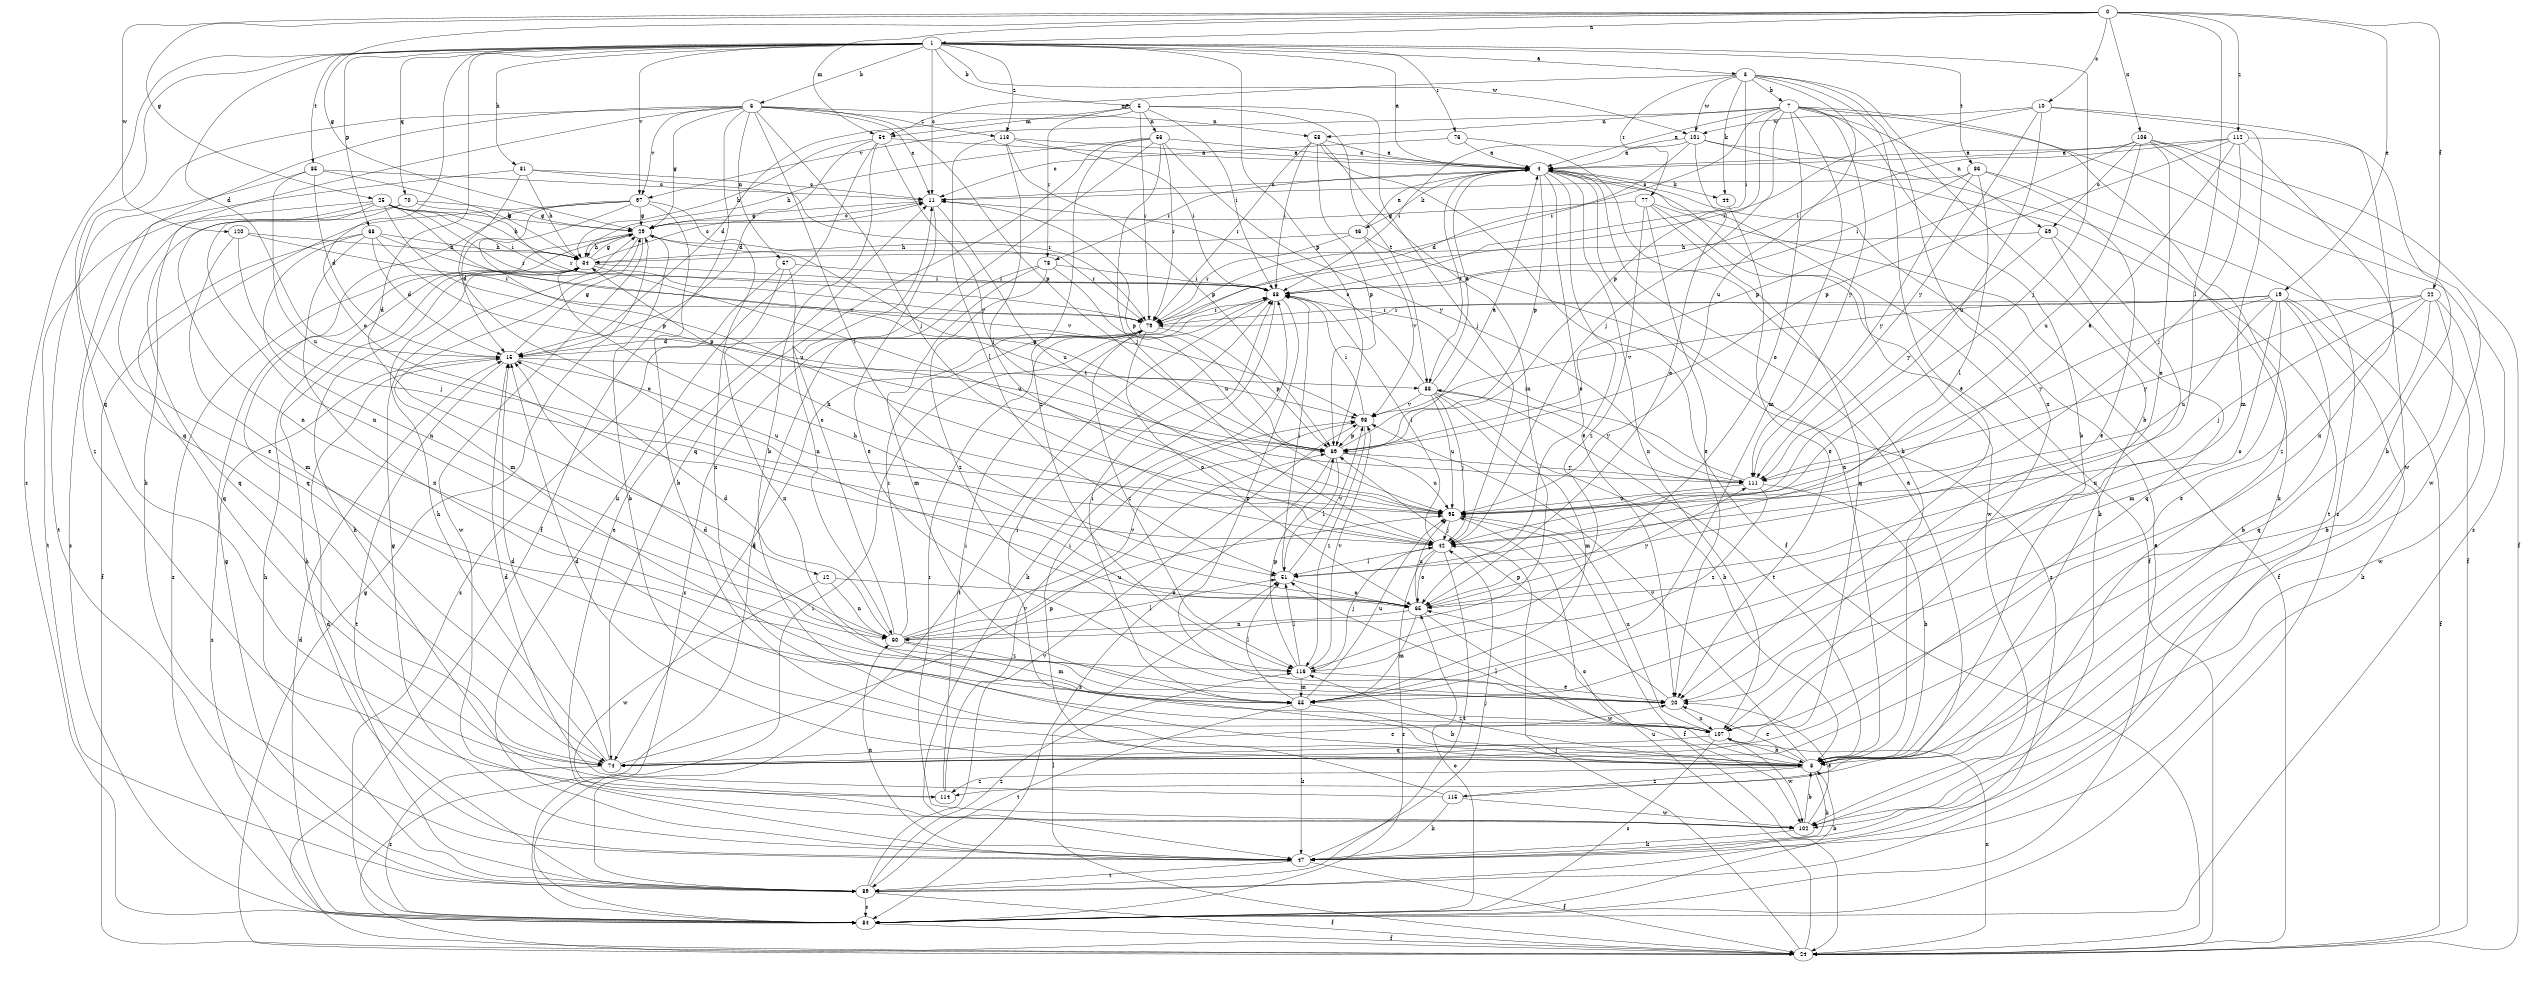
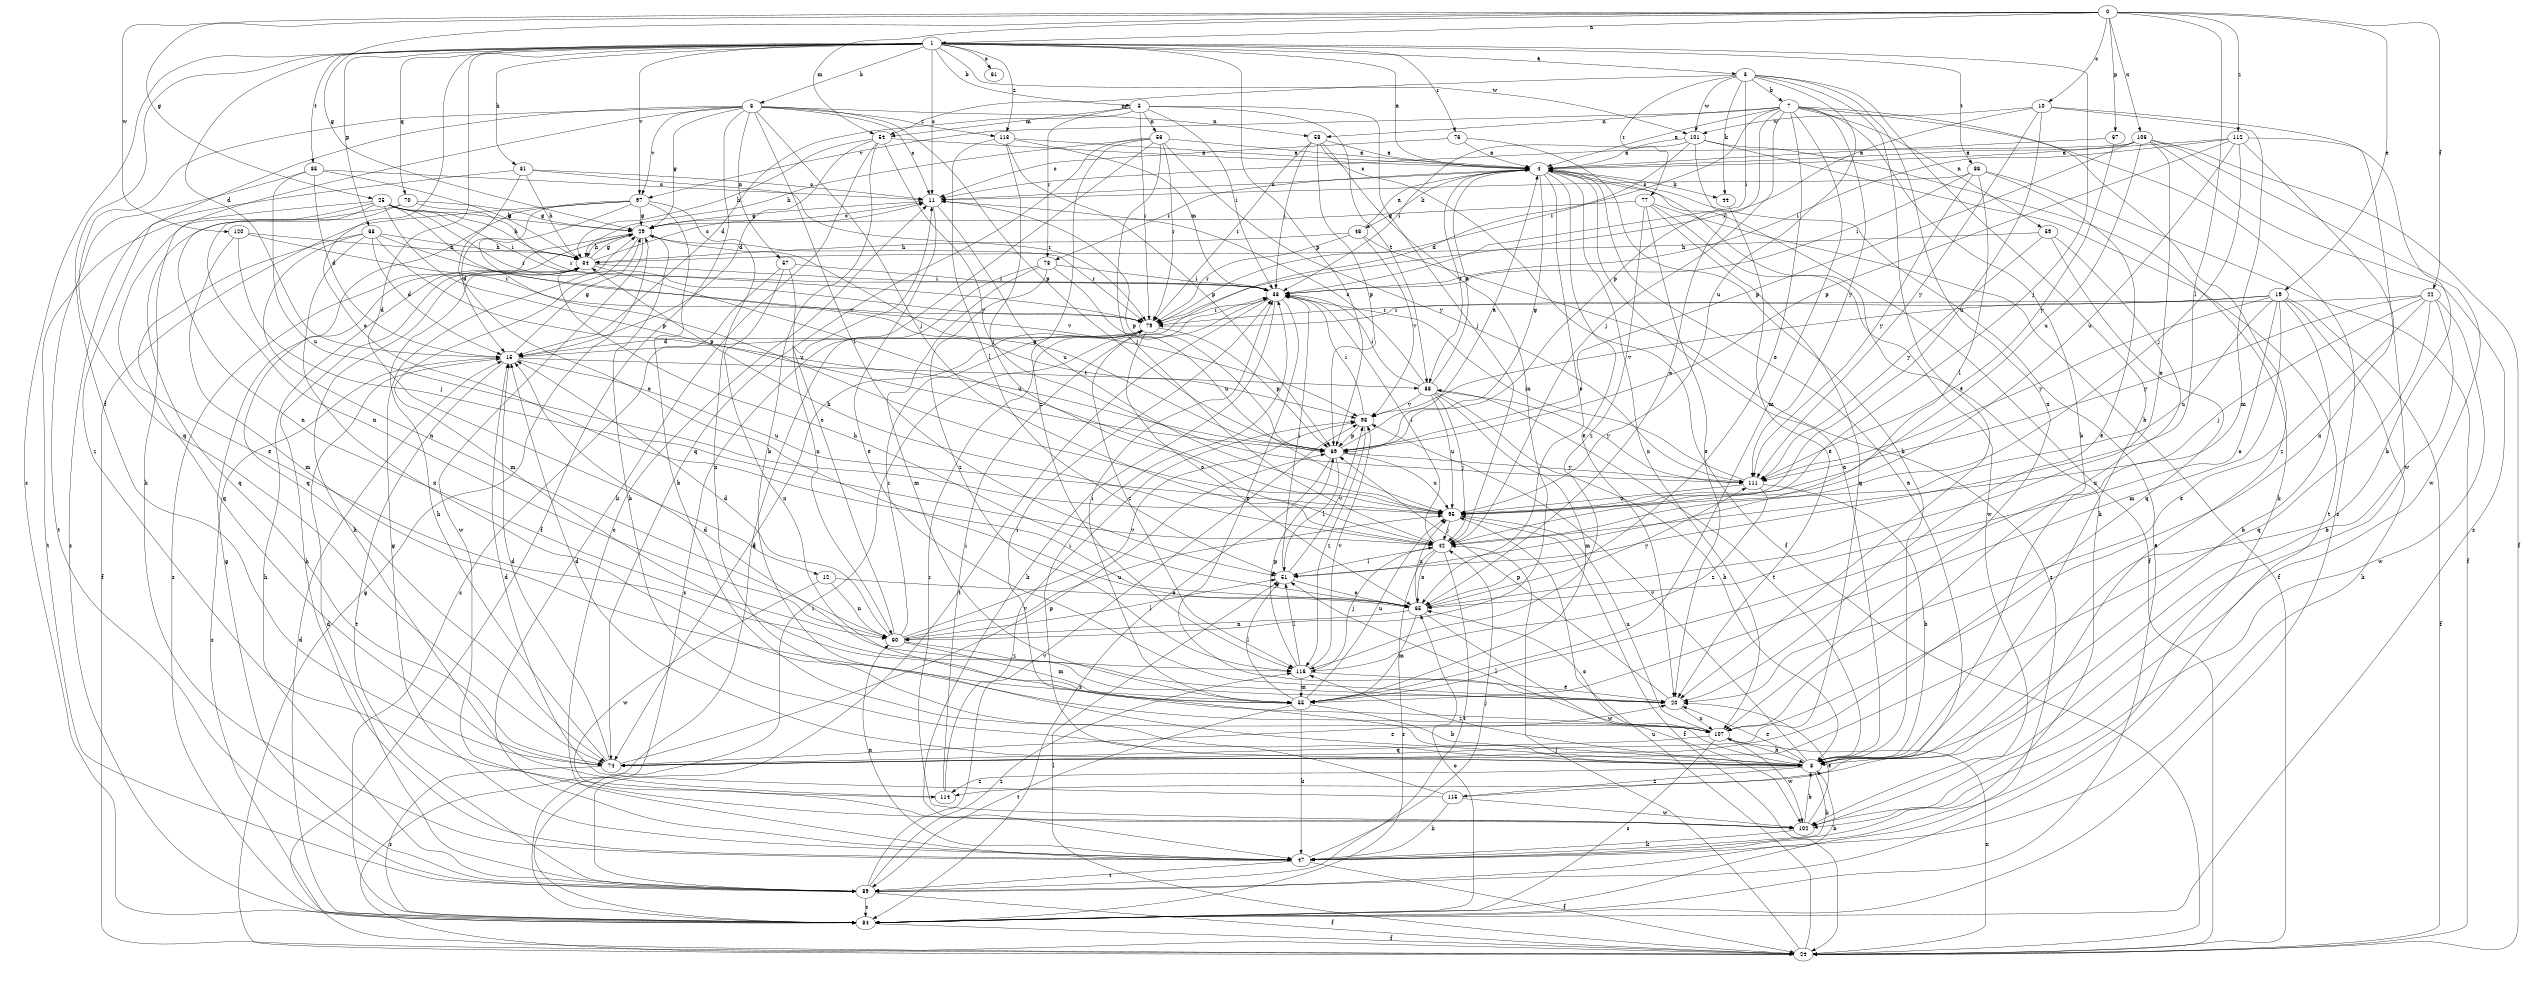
none -> (994, 75)
none -> (2115, 138)
(2096, 184) -> (1539, 154)
(1194, 216) -> (1194, 216)
(1535, 311) -> (1535, 311)
(2090, 326) -> (2090, 326)
none -> (1363, 328)
(105, 405) -> (105, 405)
